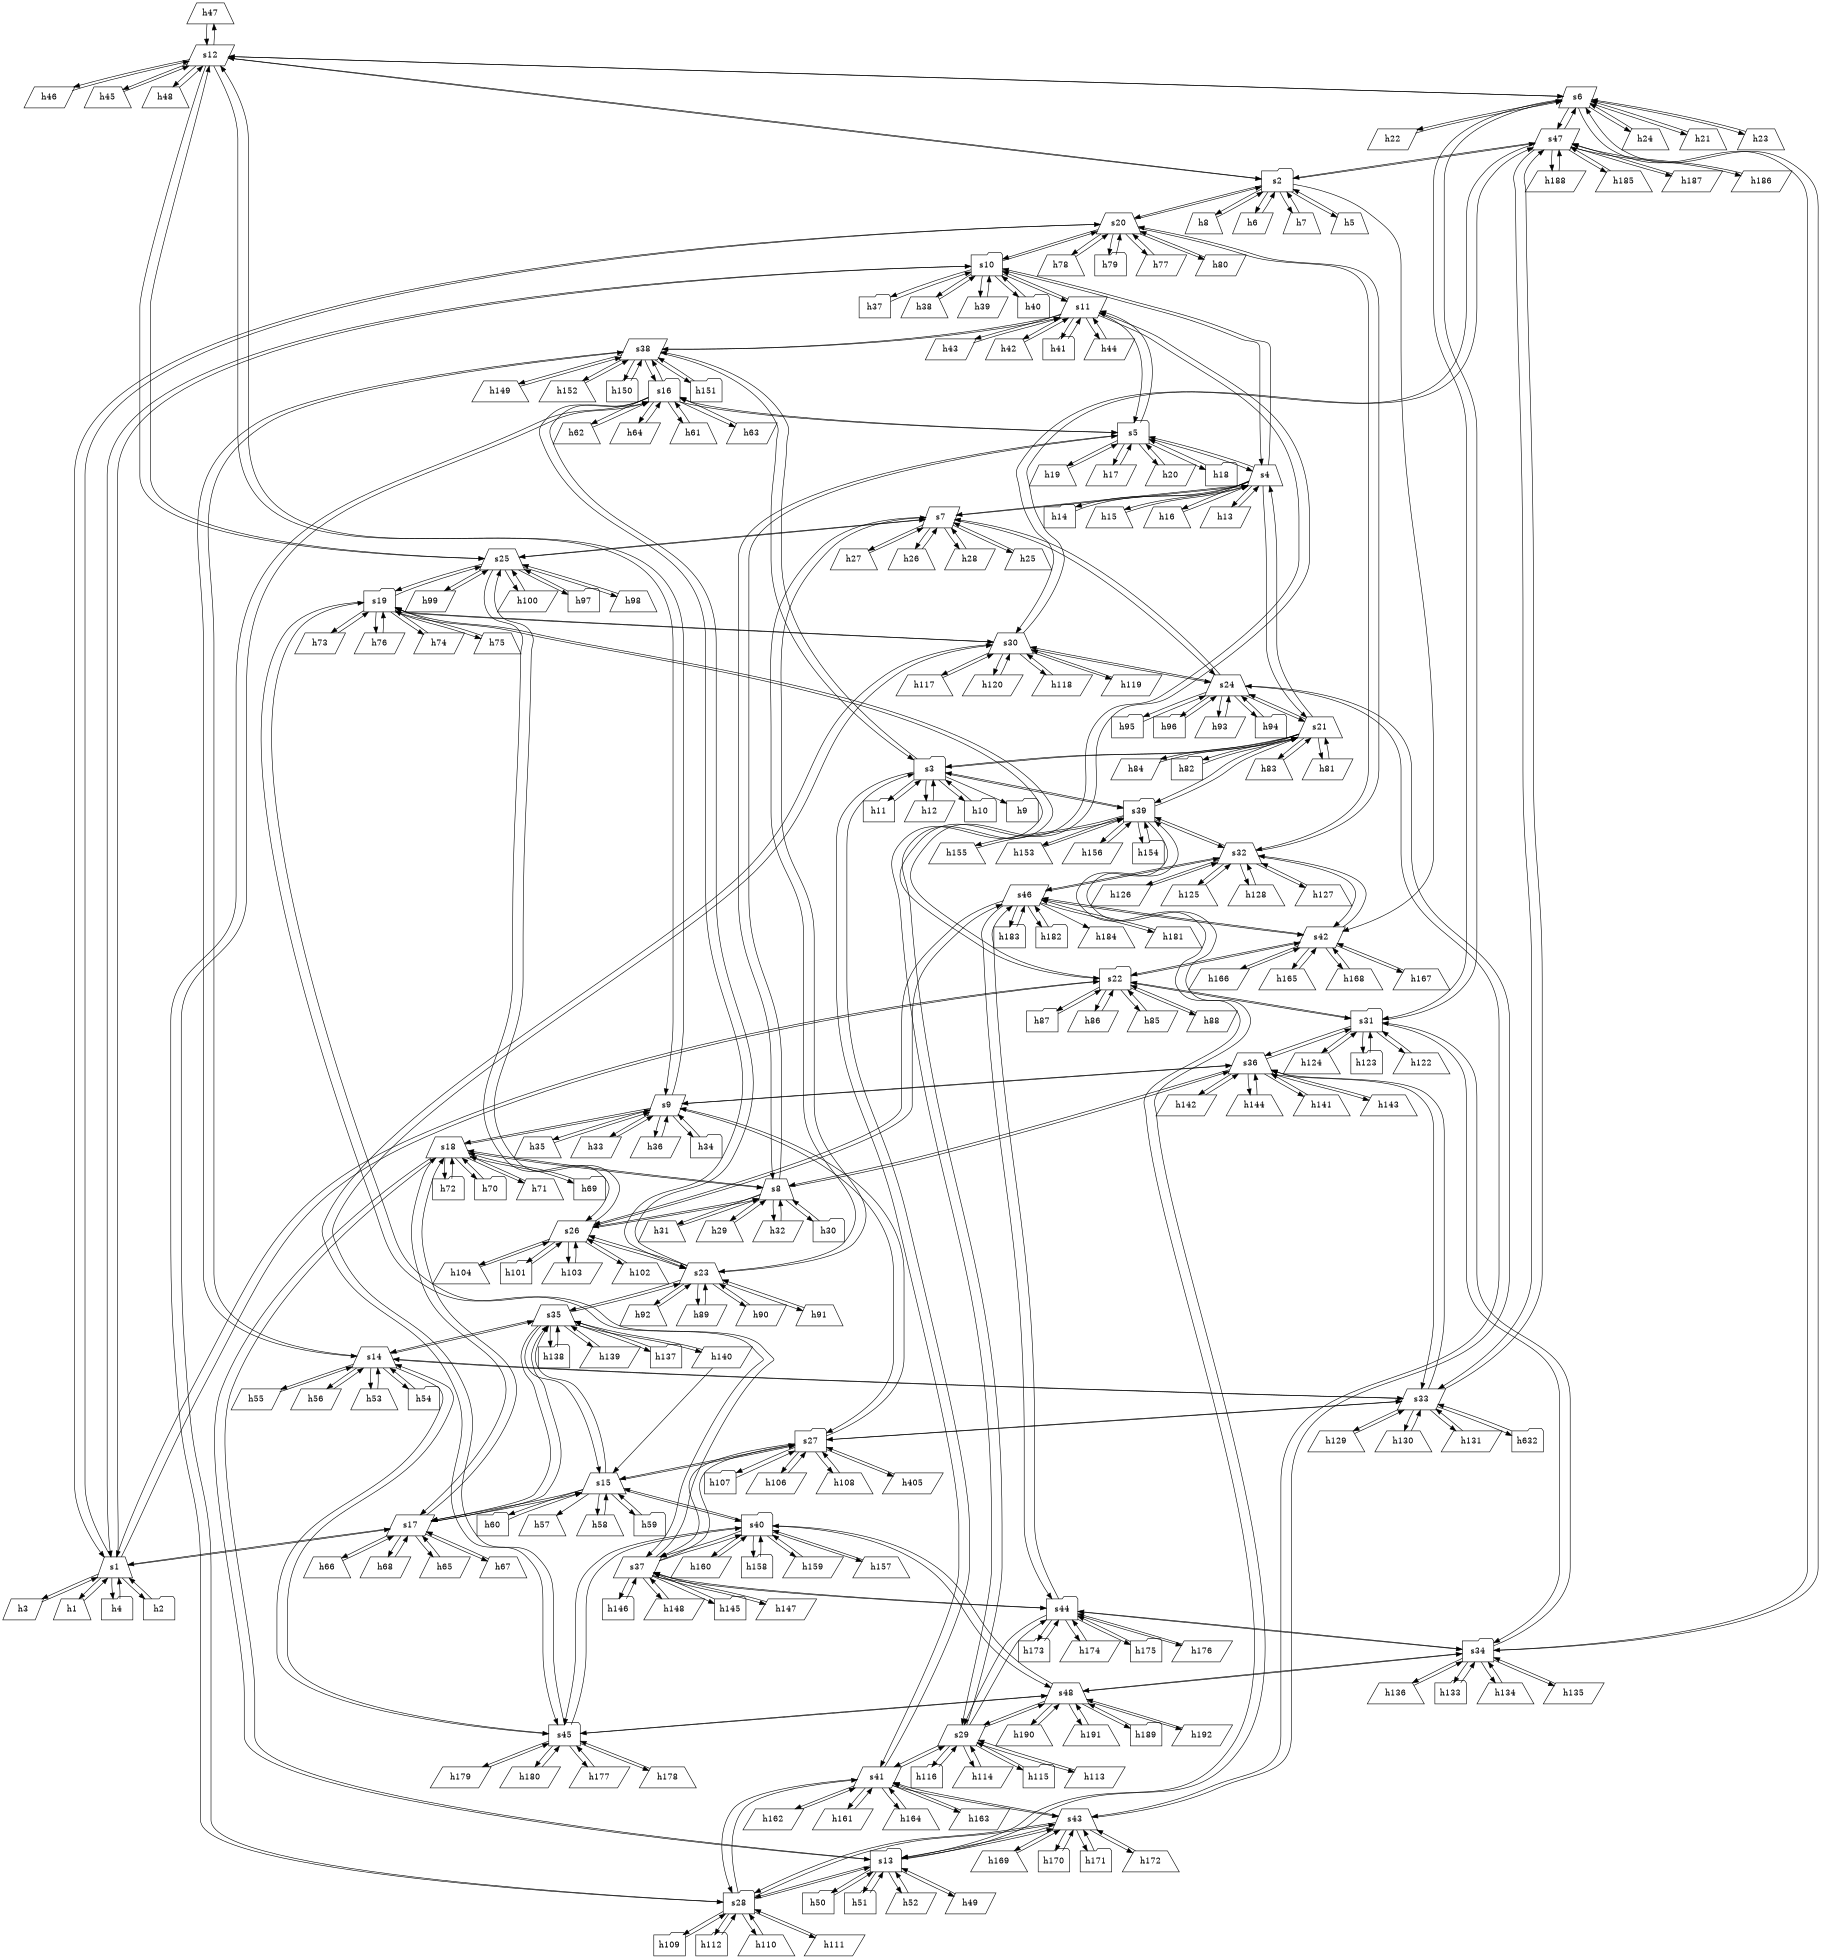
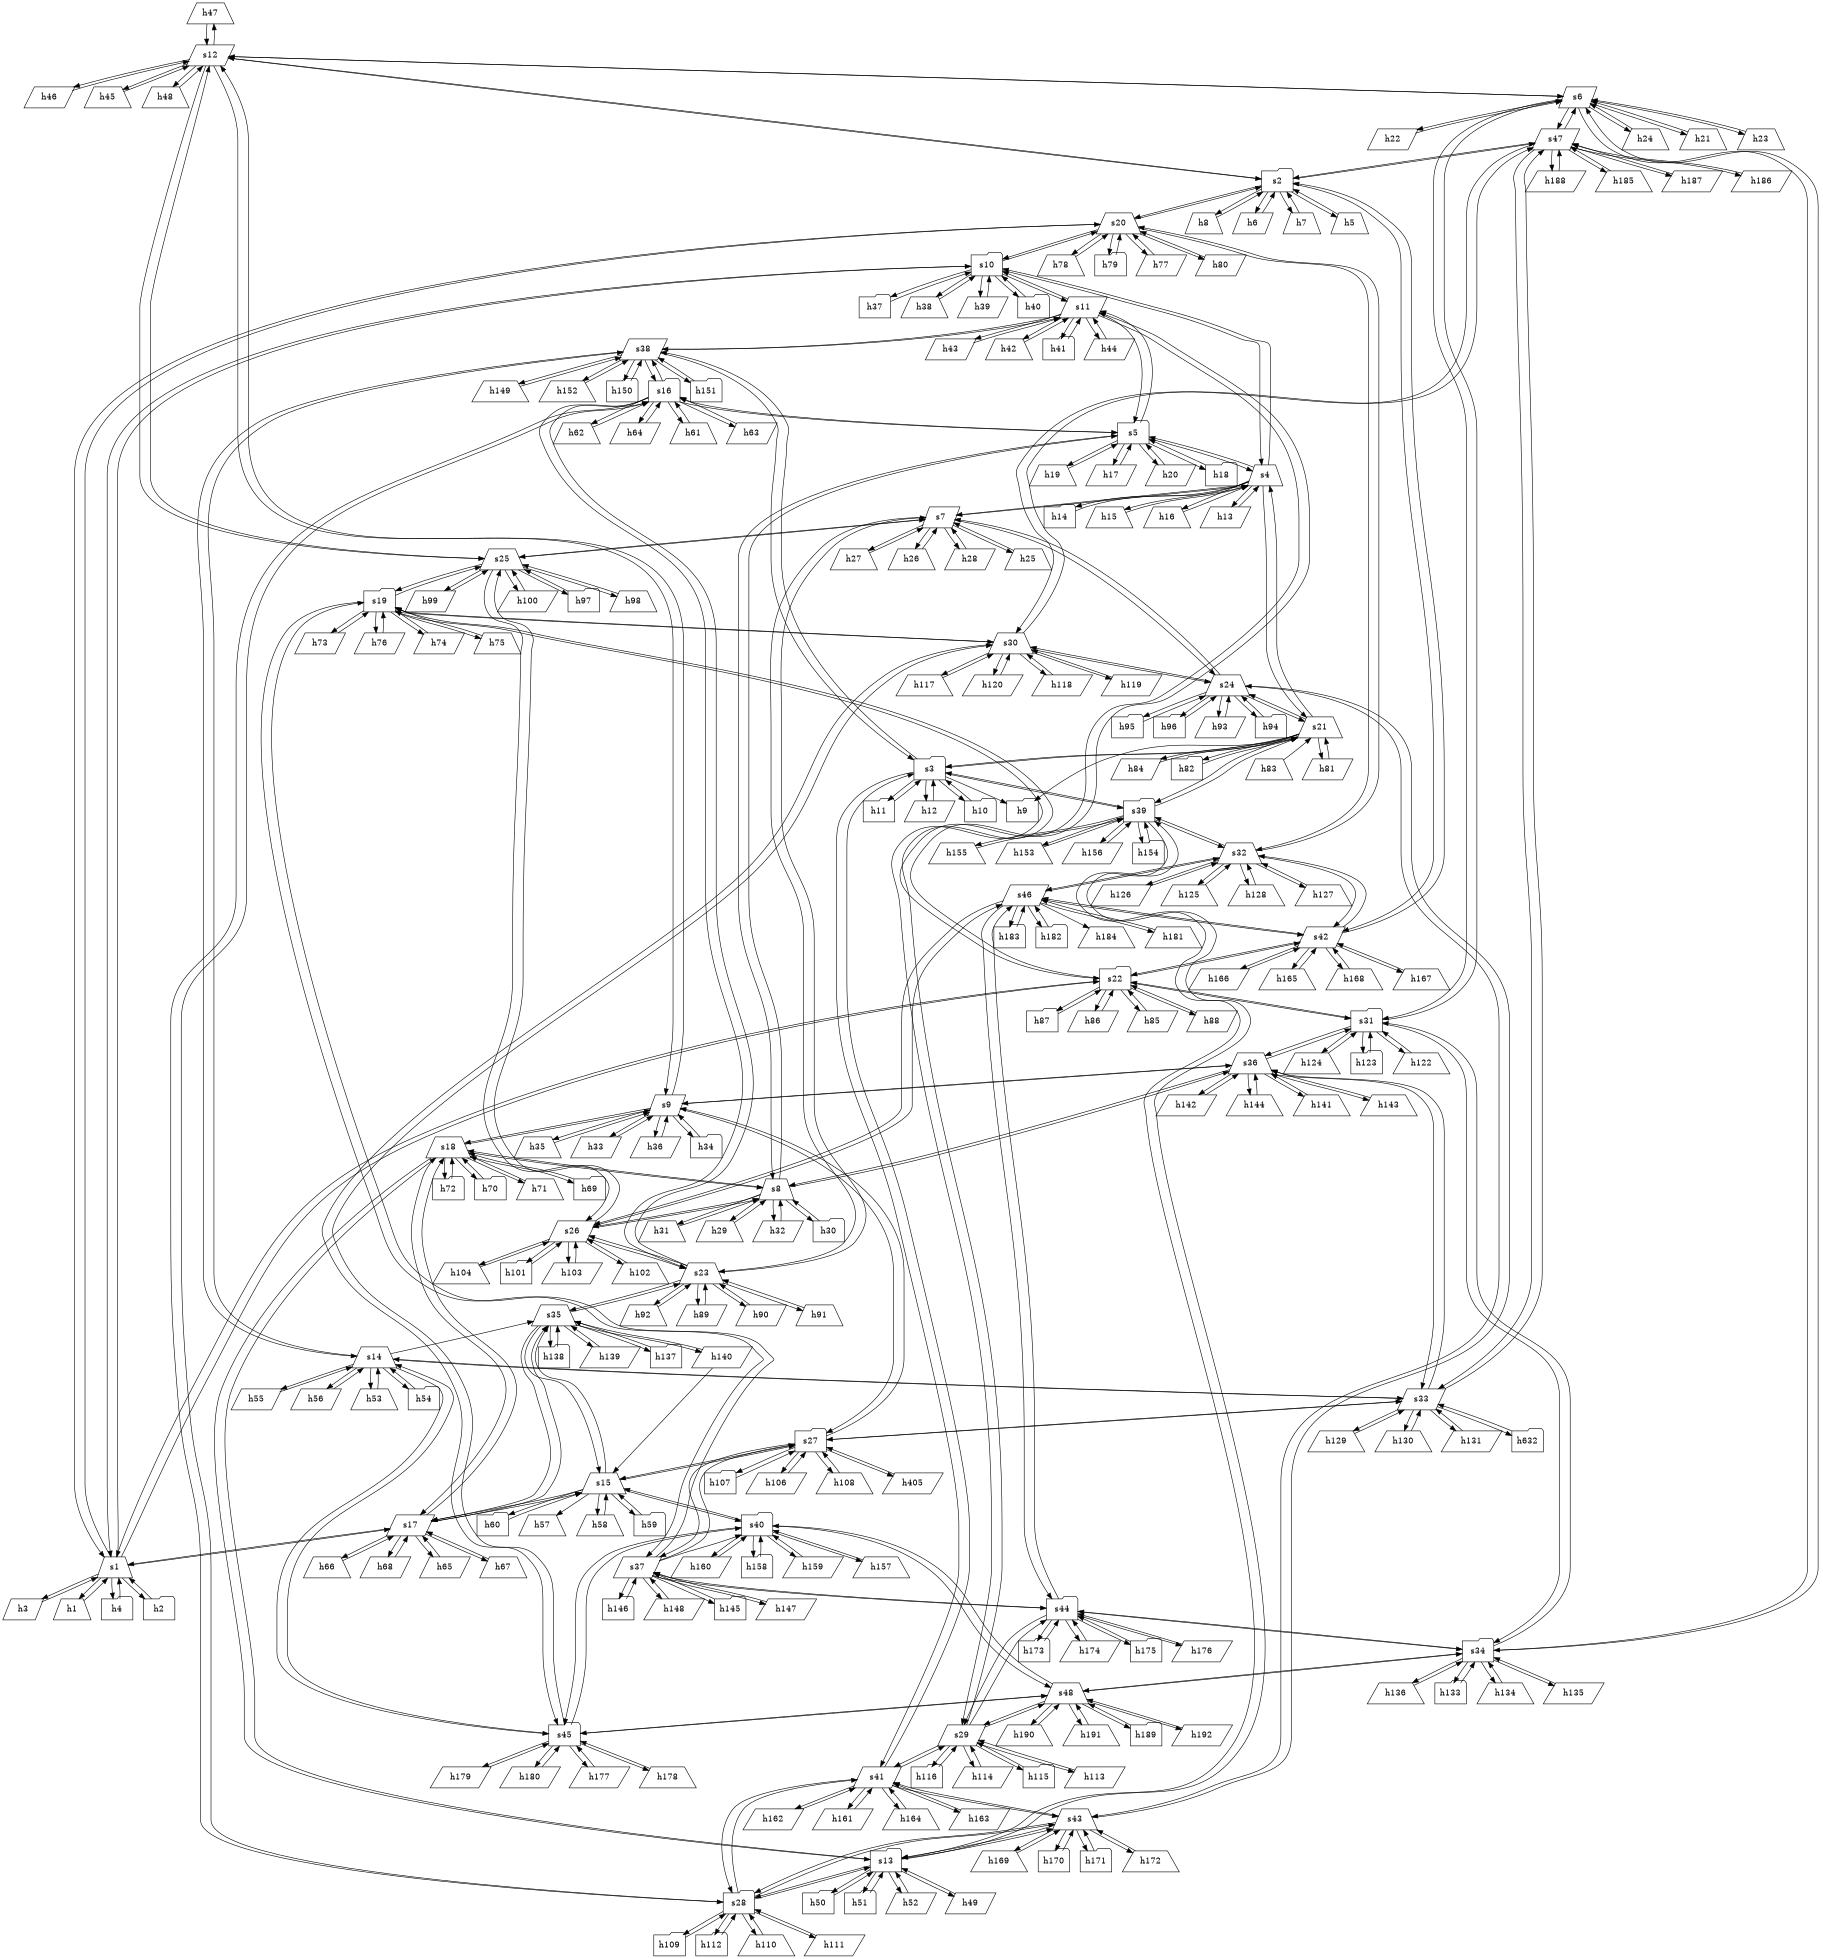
none -> (1427, 554)
(1293, 746) -> (1163, 746)
(465, 1335) -> none
(704, 1544) -> none
